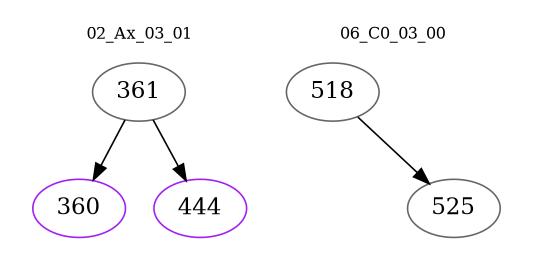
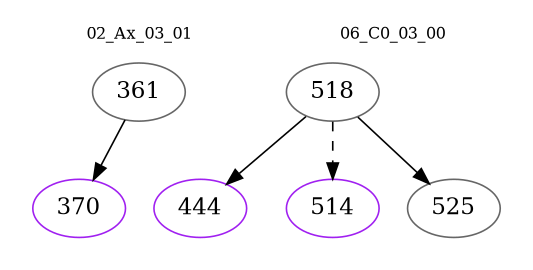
(166, 143) -> (284, 135)
(79, 208) -> (79, 208)
none -> (333, 208)
